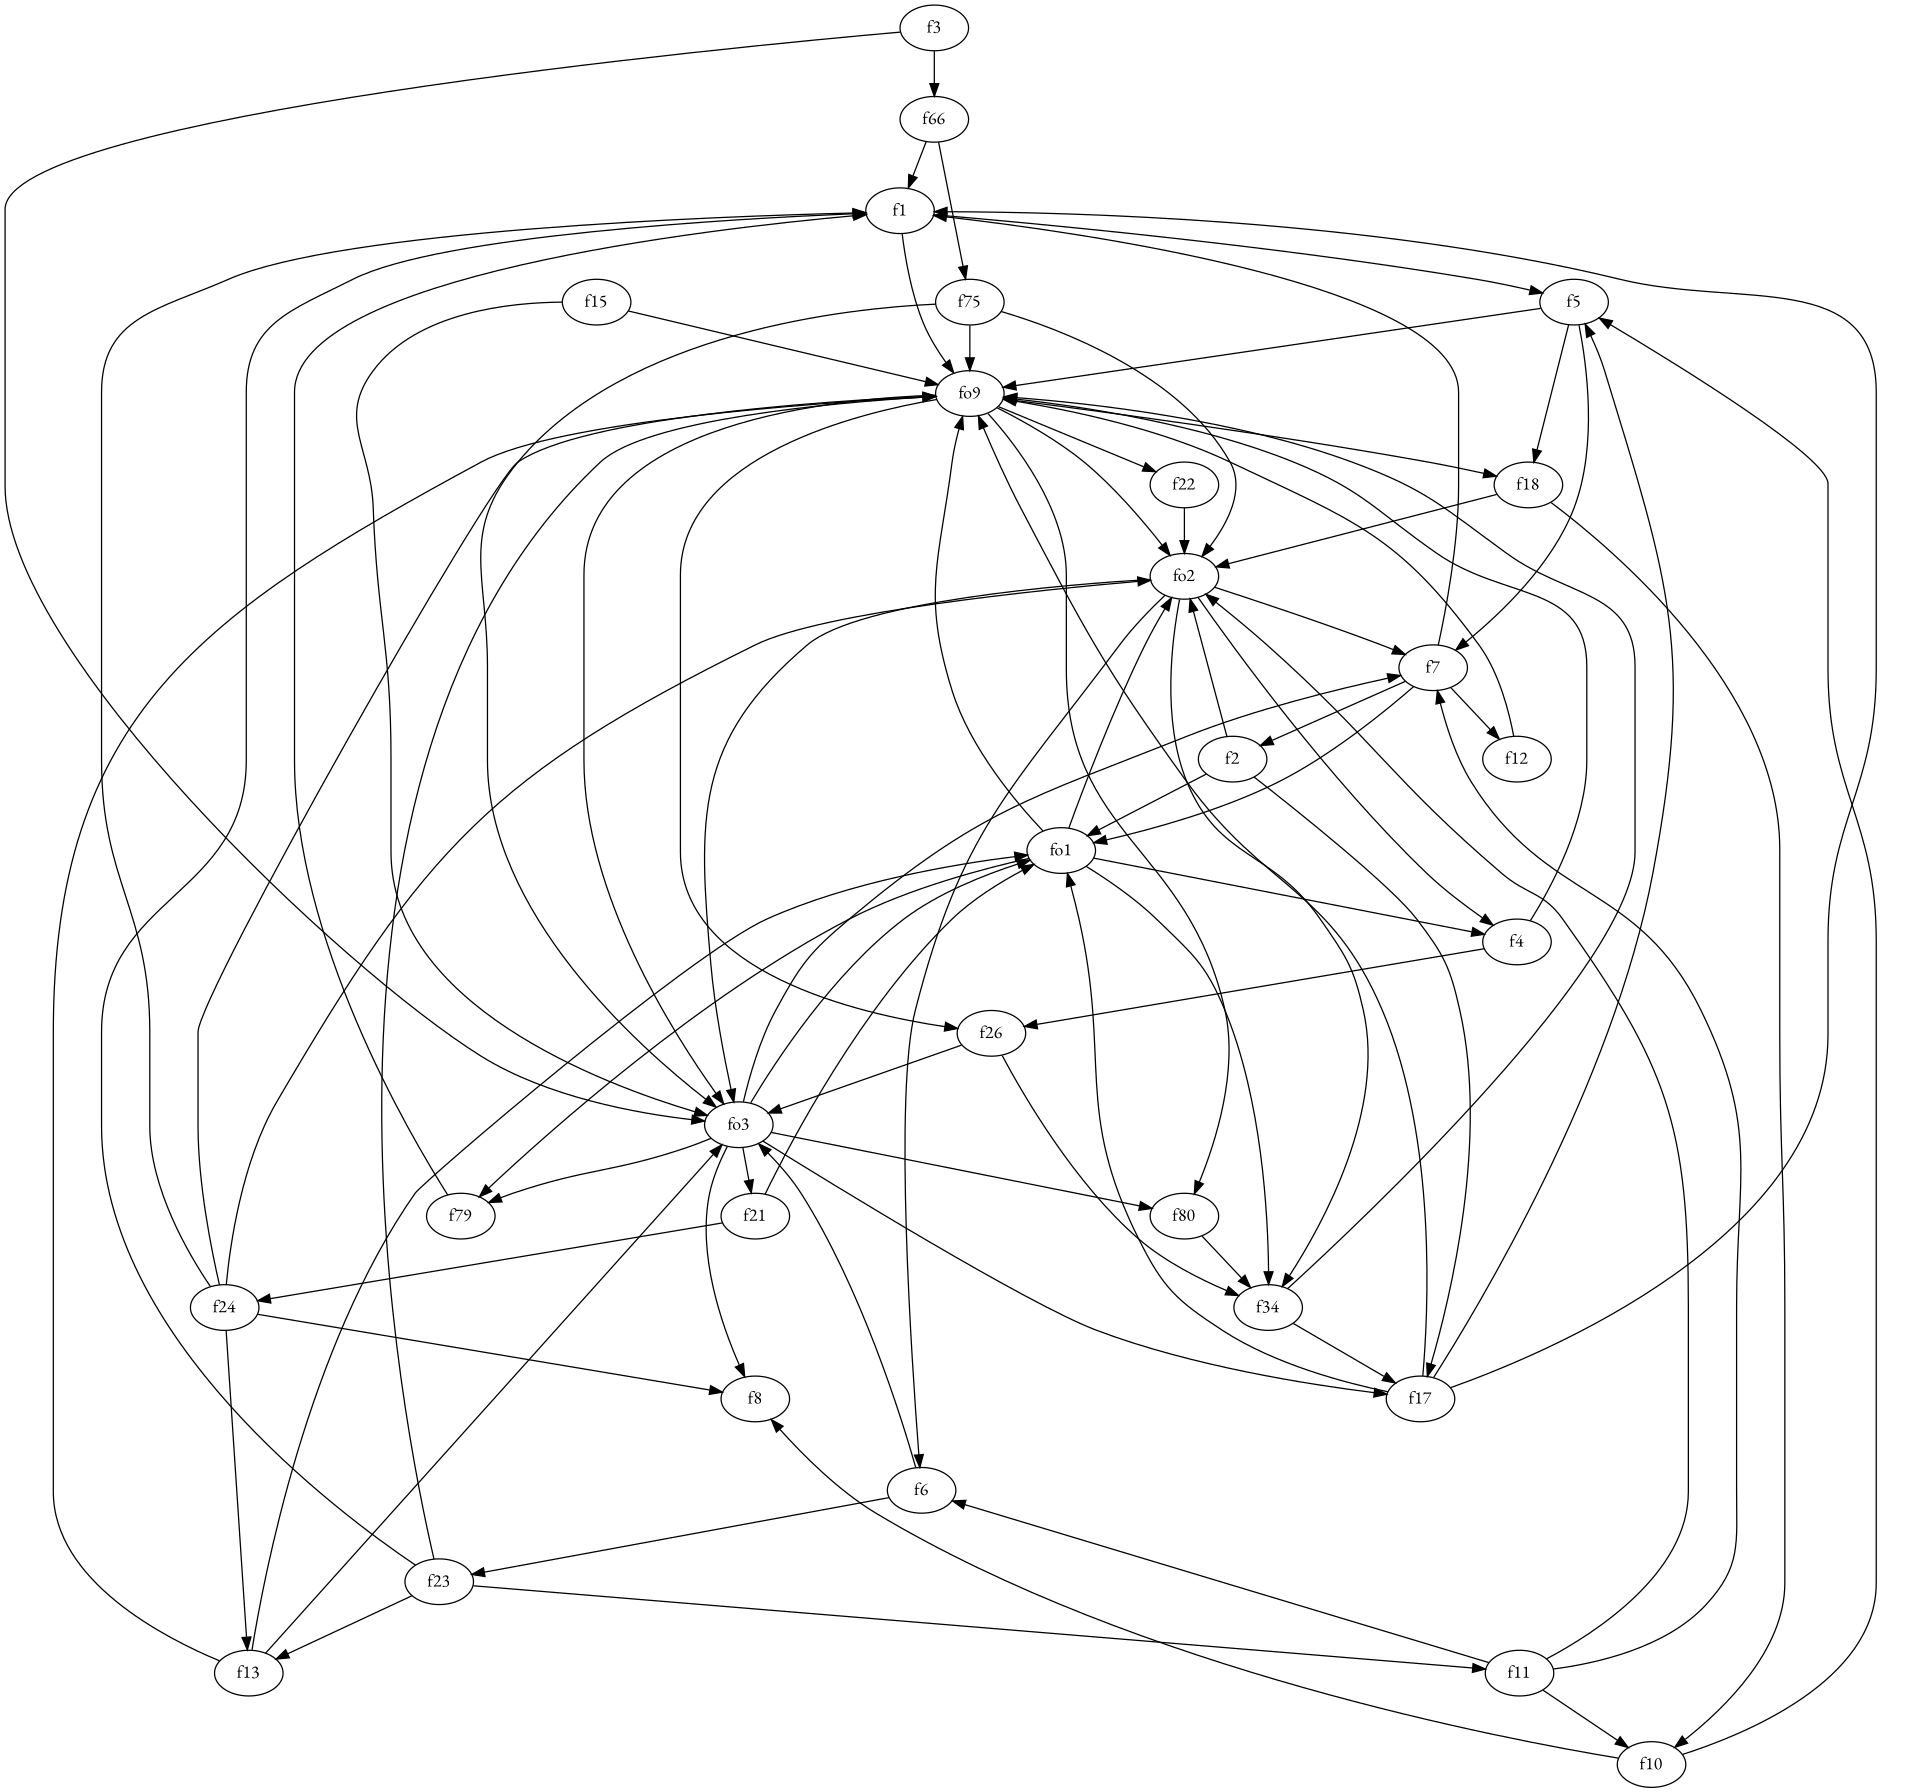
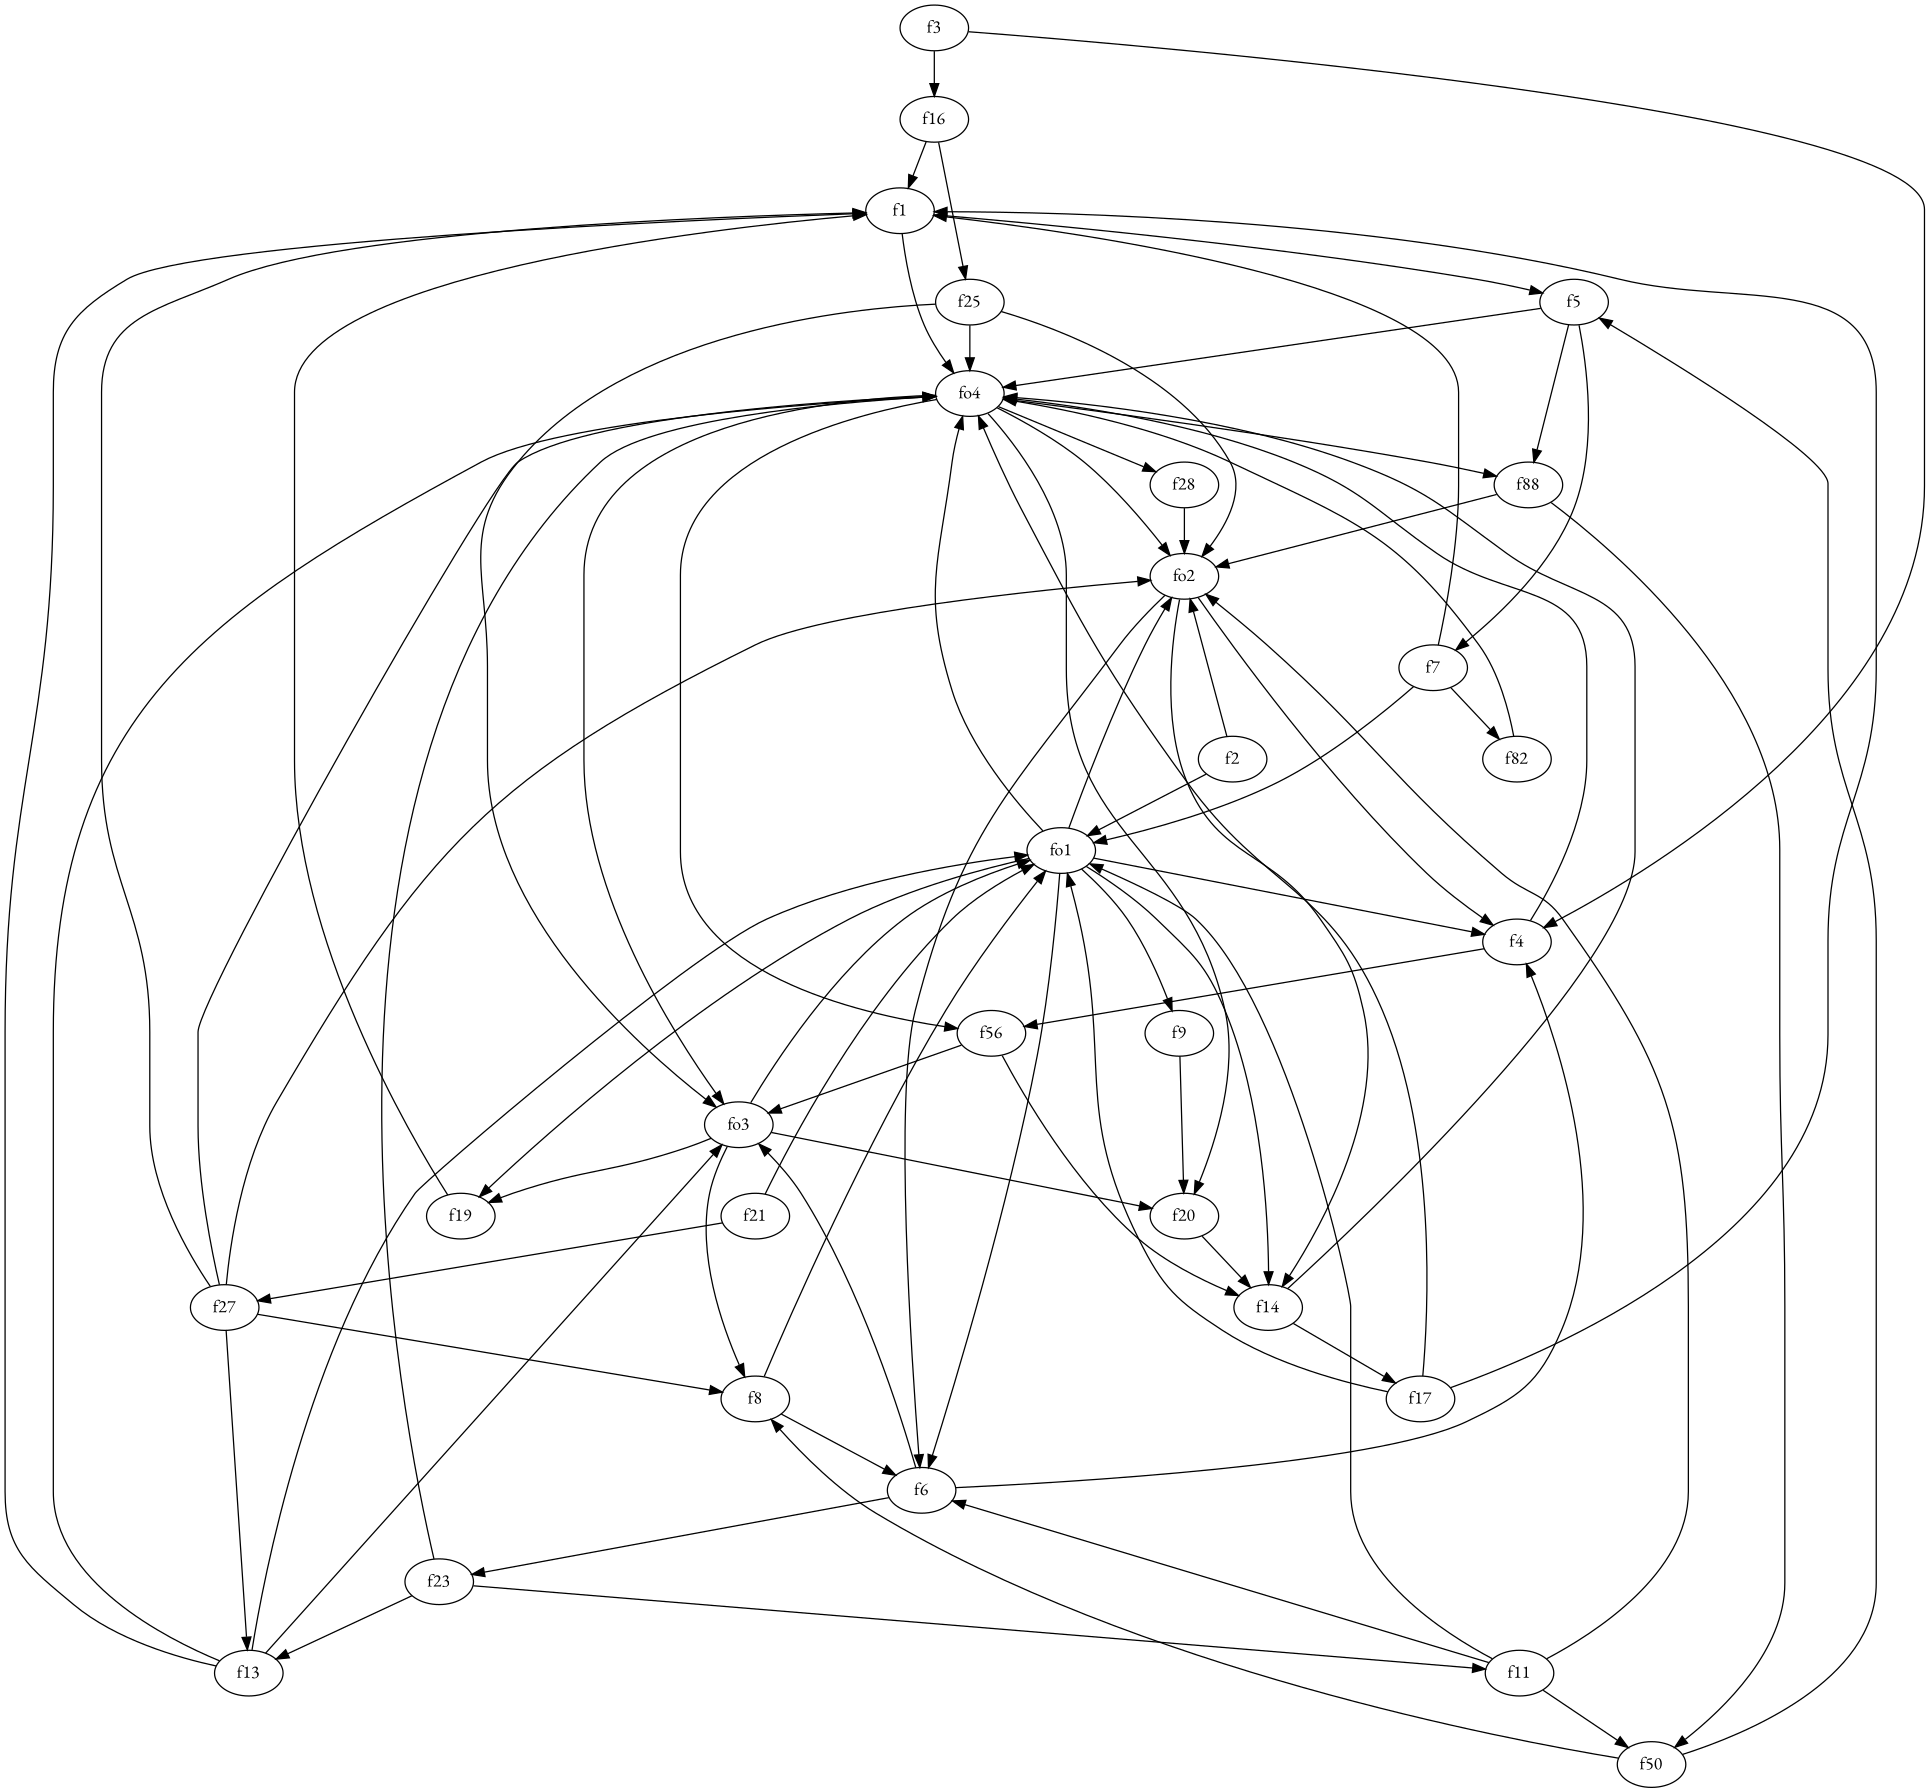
(934, 119) -> (934, 119)
(597, 302) -> none
(970, 302) -> (970, 302)
(5, 376) -> (1884, 172)
(970, 394) -> (970, 394)
(1184, 485) -> (1184, 485)
(1528, 485) -> (1528, 485)
(1304, 617) -> none
(762, 690) -> none
(1345, 708) -> none
(246, 725) -> (44, 654)
(1517, 759) -> (1517, 759)
(1006, 811) -> none
(1653, 874) -> none
(1463, 1030) -> none
(991, 1033) -> (991, 1033)
none -> (1179, 1033)
none -> (885, 1120)
(746, 1164) -> none
none -> (1013, 1168)
(1741, 1186) -> (1344, 1274)
(461, 1216) -> (461, 1216)
(1184, 1216) -> (1184, 1216)
(225, 1308) -> (225, 1308)
(1268, 1308) -> (1268, 1308)
(1052, 1310) -> none
none -> (1459, 1424)
none -> (833, 1442)
(1652, 1765) -> (1652, 1765)
